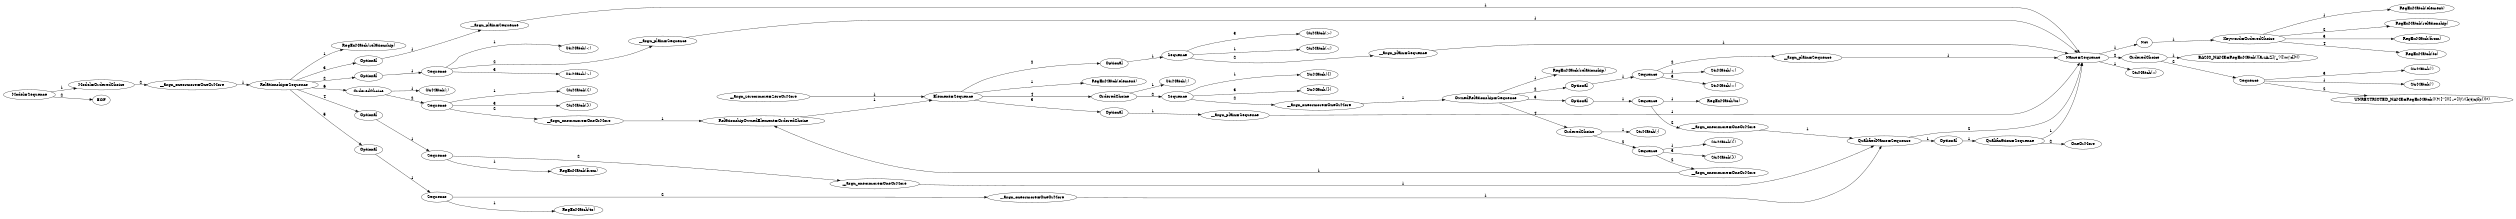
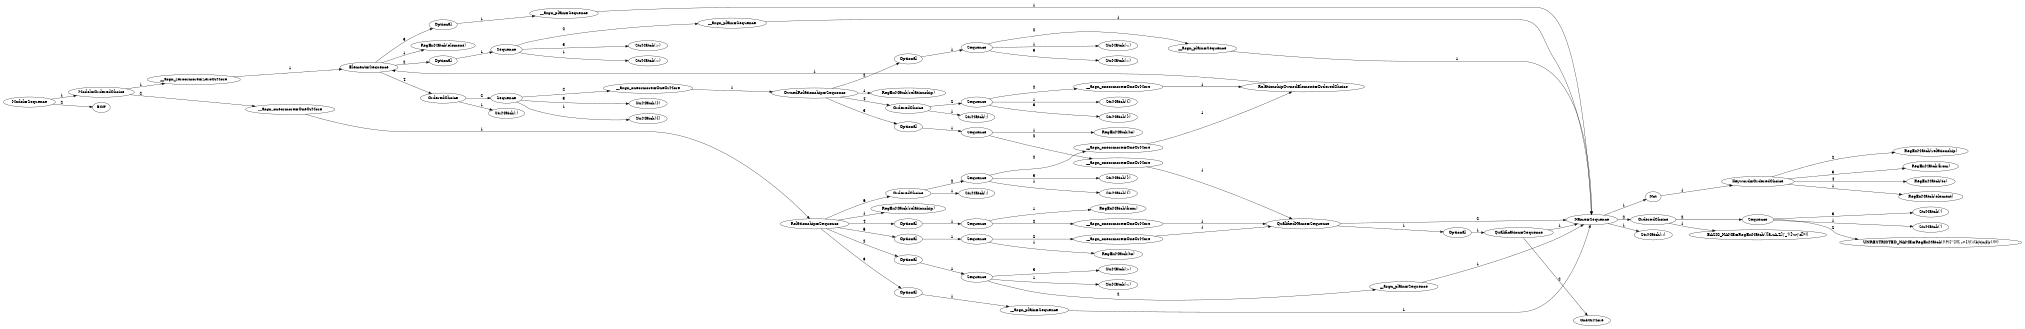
none -> (144, 86)
